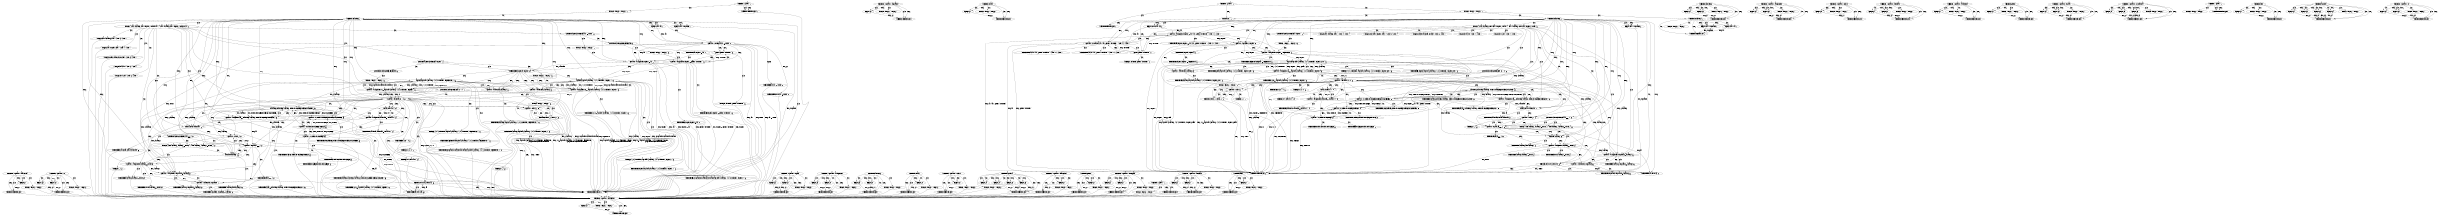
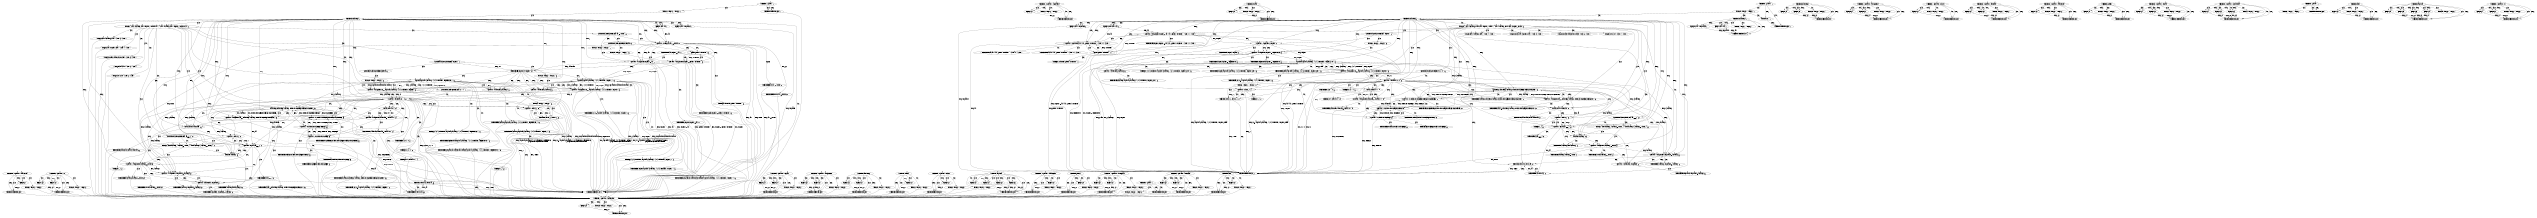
(1470, 34) -> none
none -> (636, 40)
none -> (1328, 42)
(1184, 57) -> (1245, 57)
(490, 67) -> (498, 67)
